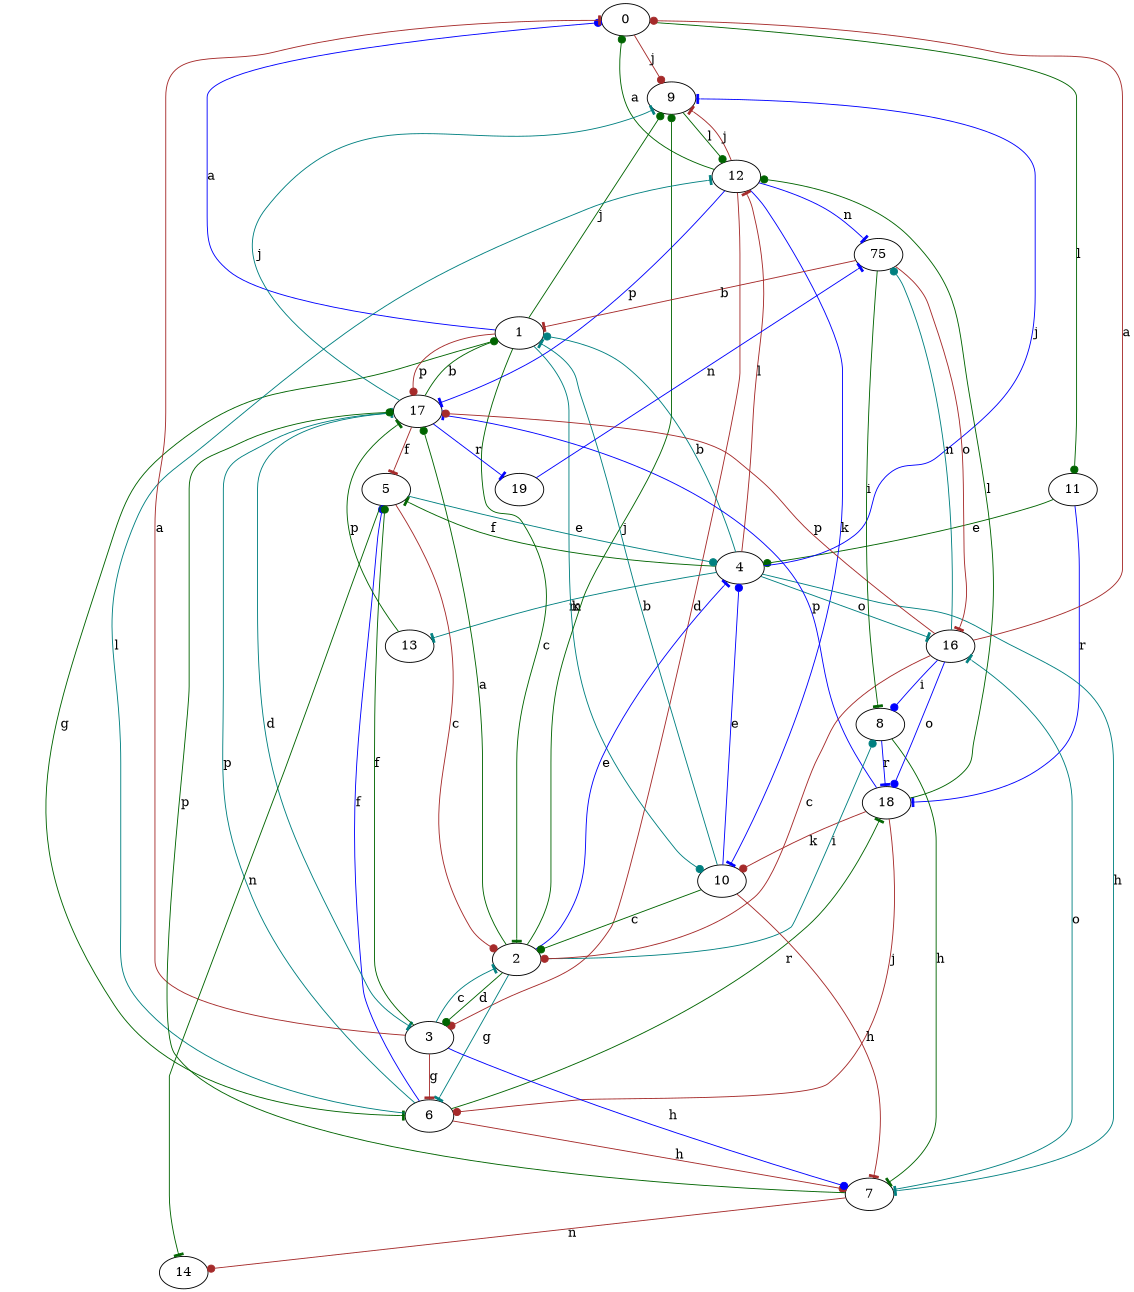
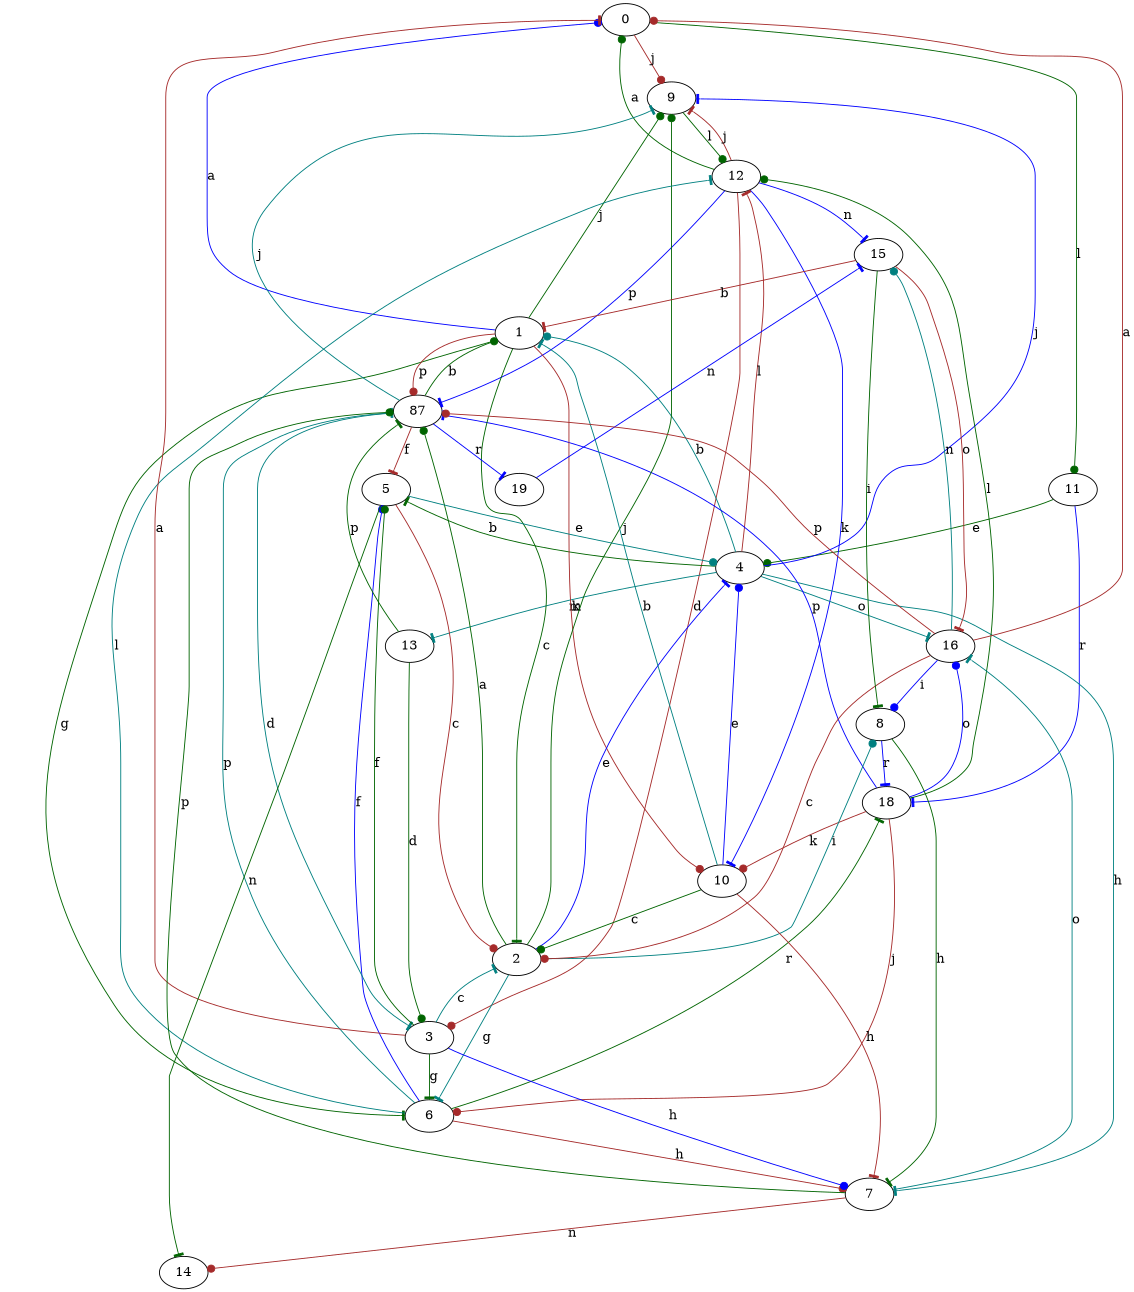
(879, 255) -> (879, 255)
(418, 411) -> (418, 411)
(493, 529) -> (493, 529)
(570, 591) -> (570, 591)
(921, 721) -> (960, 745)
(476, 996) -> (409, 840)
(429, 1075) -> (429, 1075)
